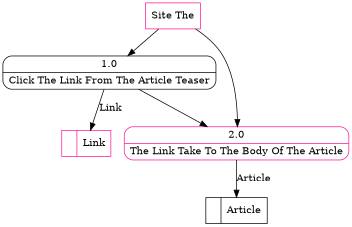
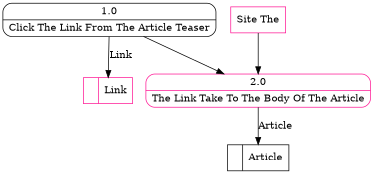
(146, 40) -> none
